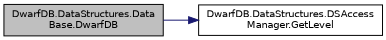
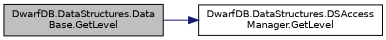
(84, 20) -> (84, 20)
